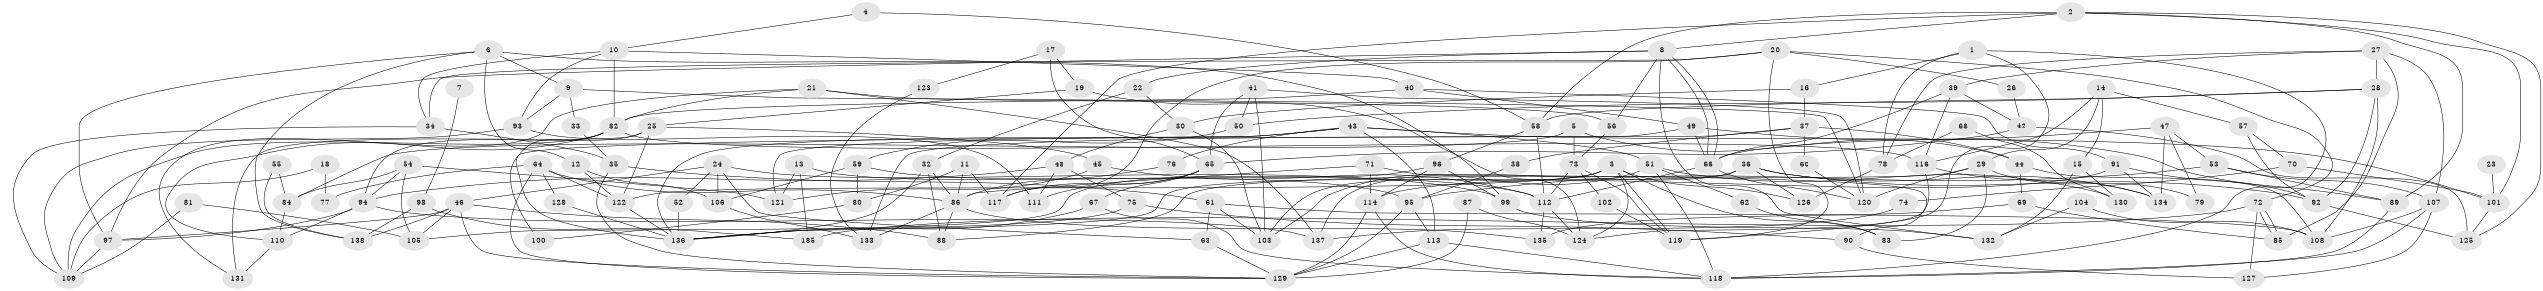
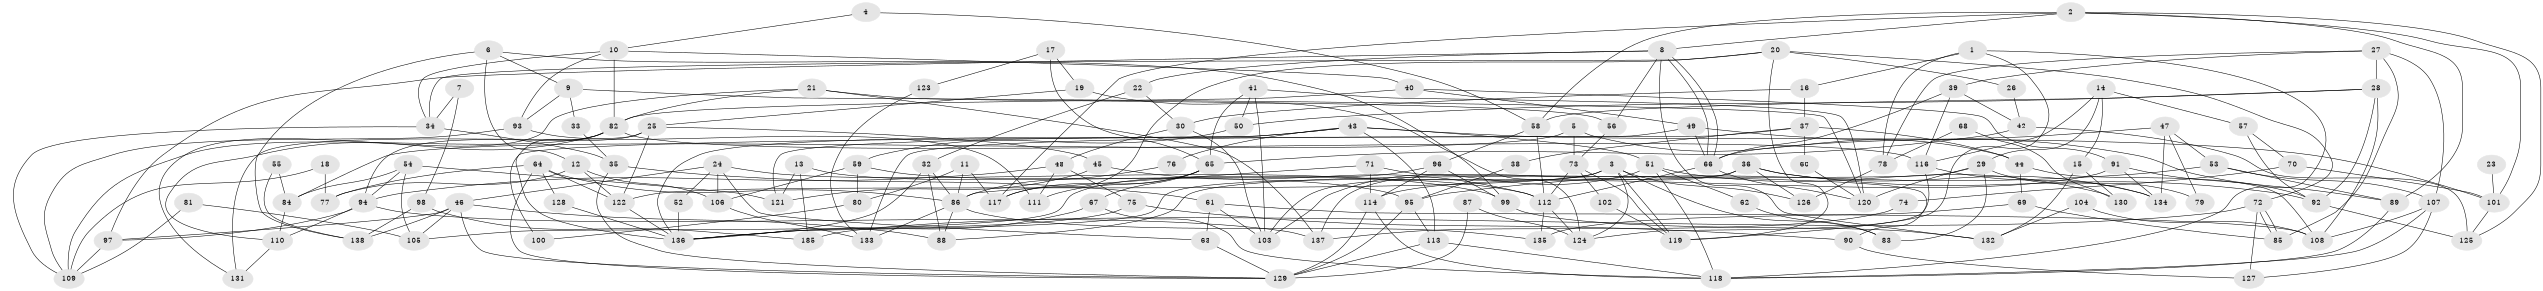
(217, 81) -> none
none -> (445, 107)
none -> (451, 184)
